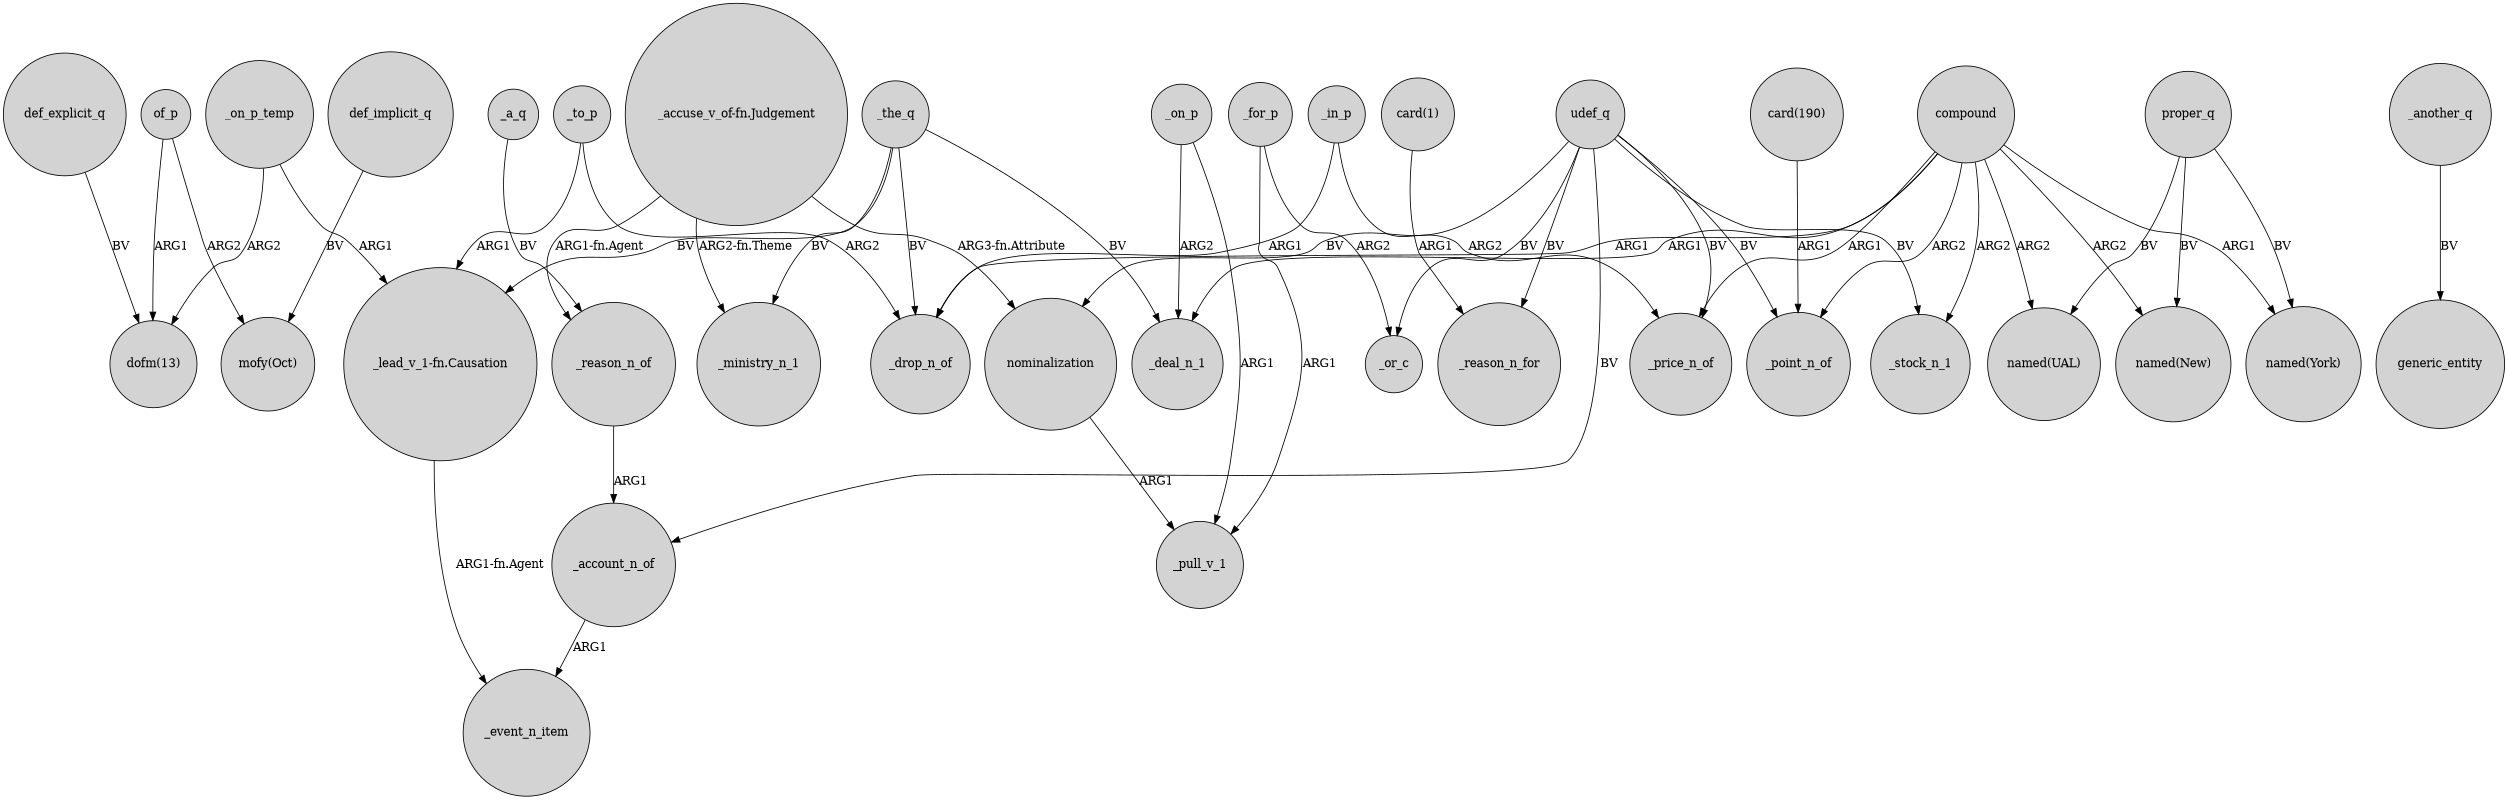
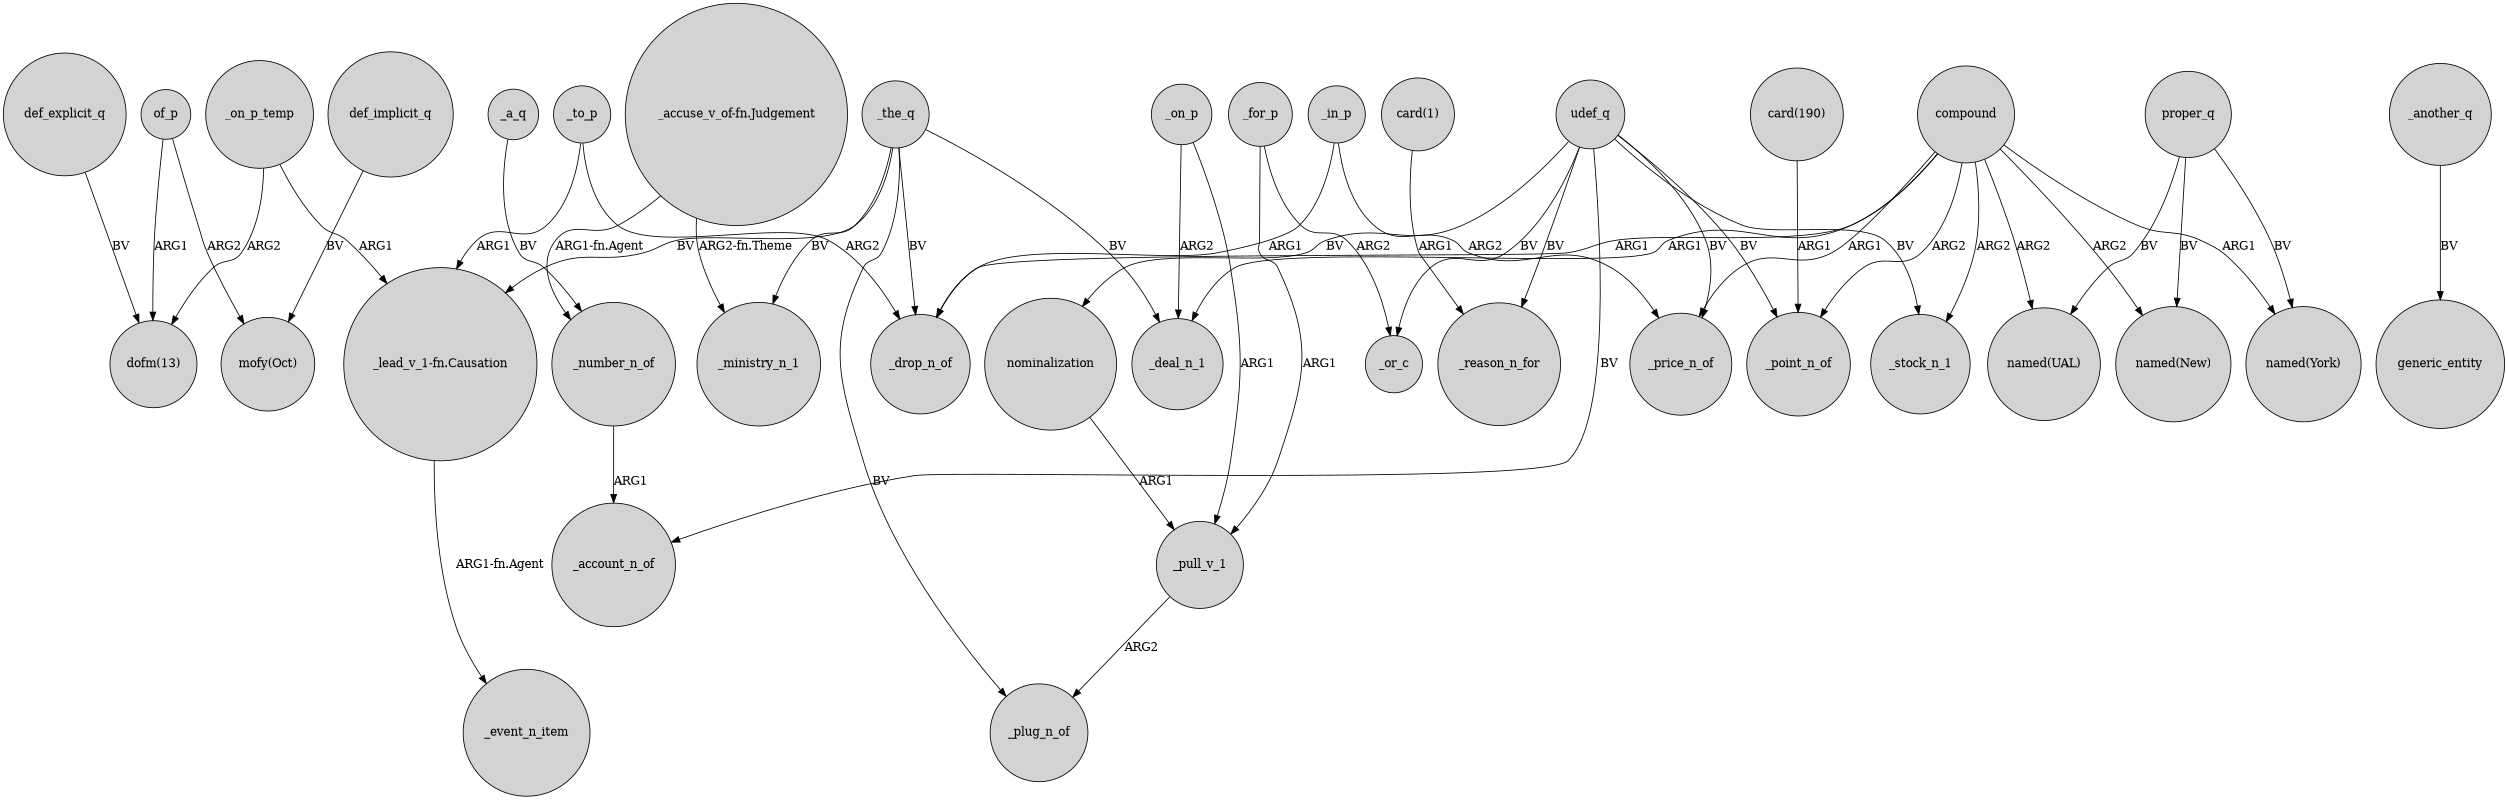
(917, 237) -> none
(614, 364) -> (614, 364)
(572, 644) -> none
none -> (1039, 733)
